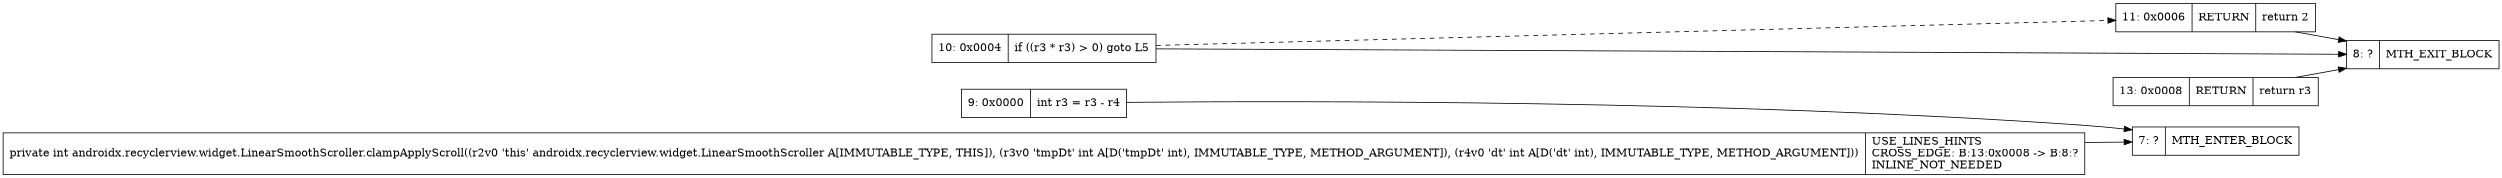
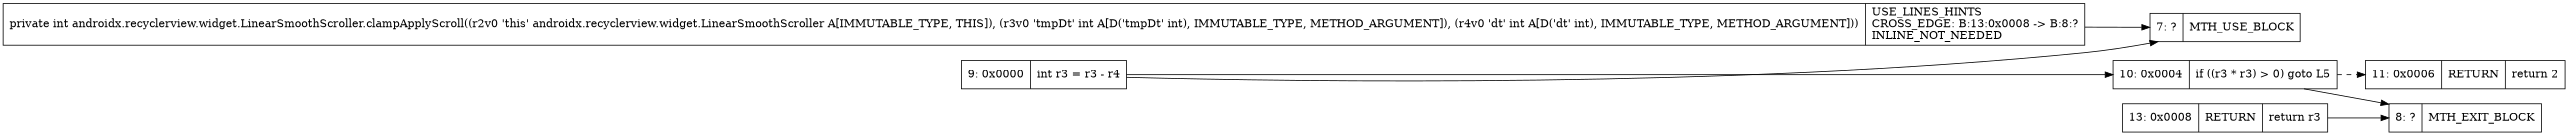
(2317, 36) -> none
none -> (1567, 75)
(2232, 141) -> (2242, 27)
